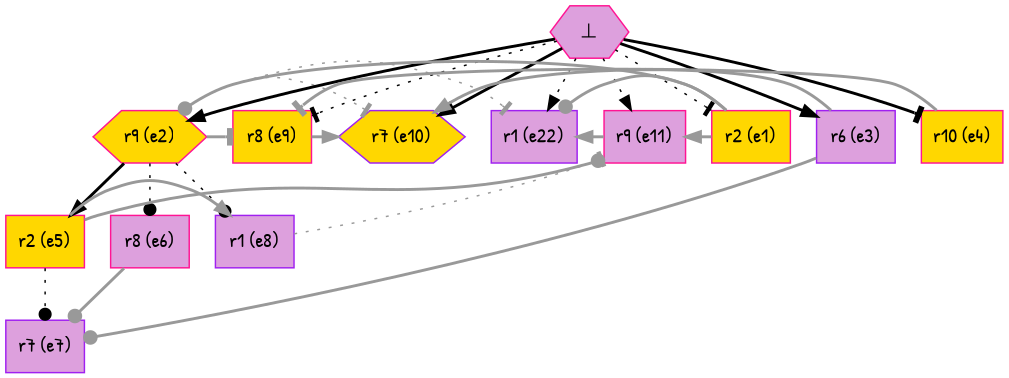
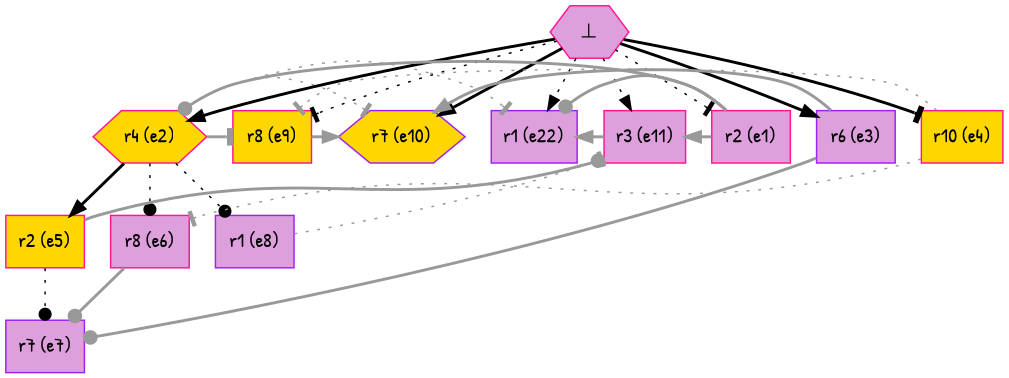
(491, 71) -> (491, 71)
(150, 137) -> (150, 137)
(645, 137) -> (645, 137)
(751, 137) -> (751, 137)
(139, 182) -> none
none -> (559, 189)
